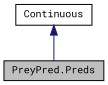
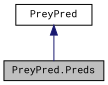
(54, 15) -> (54, 15)
